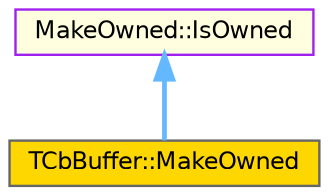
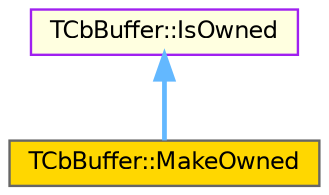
(164, 32) -> (164, 32)
